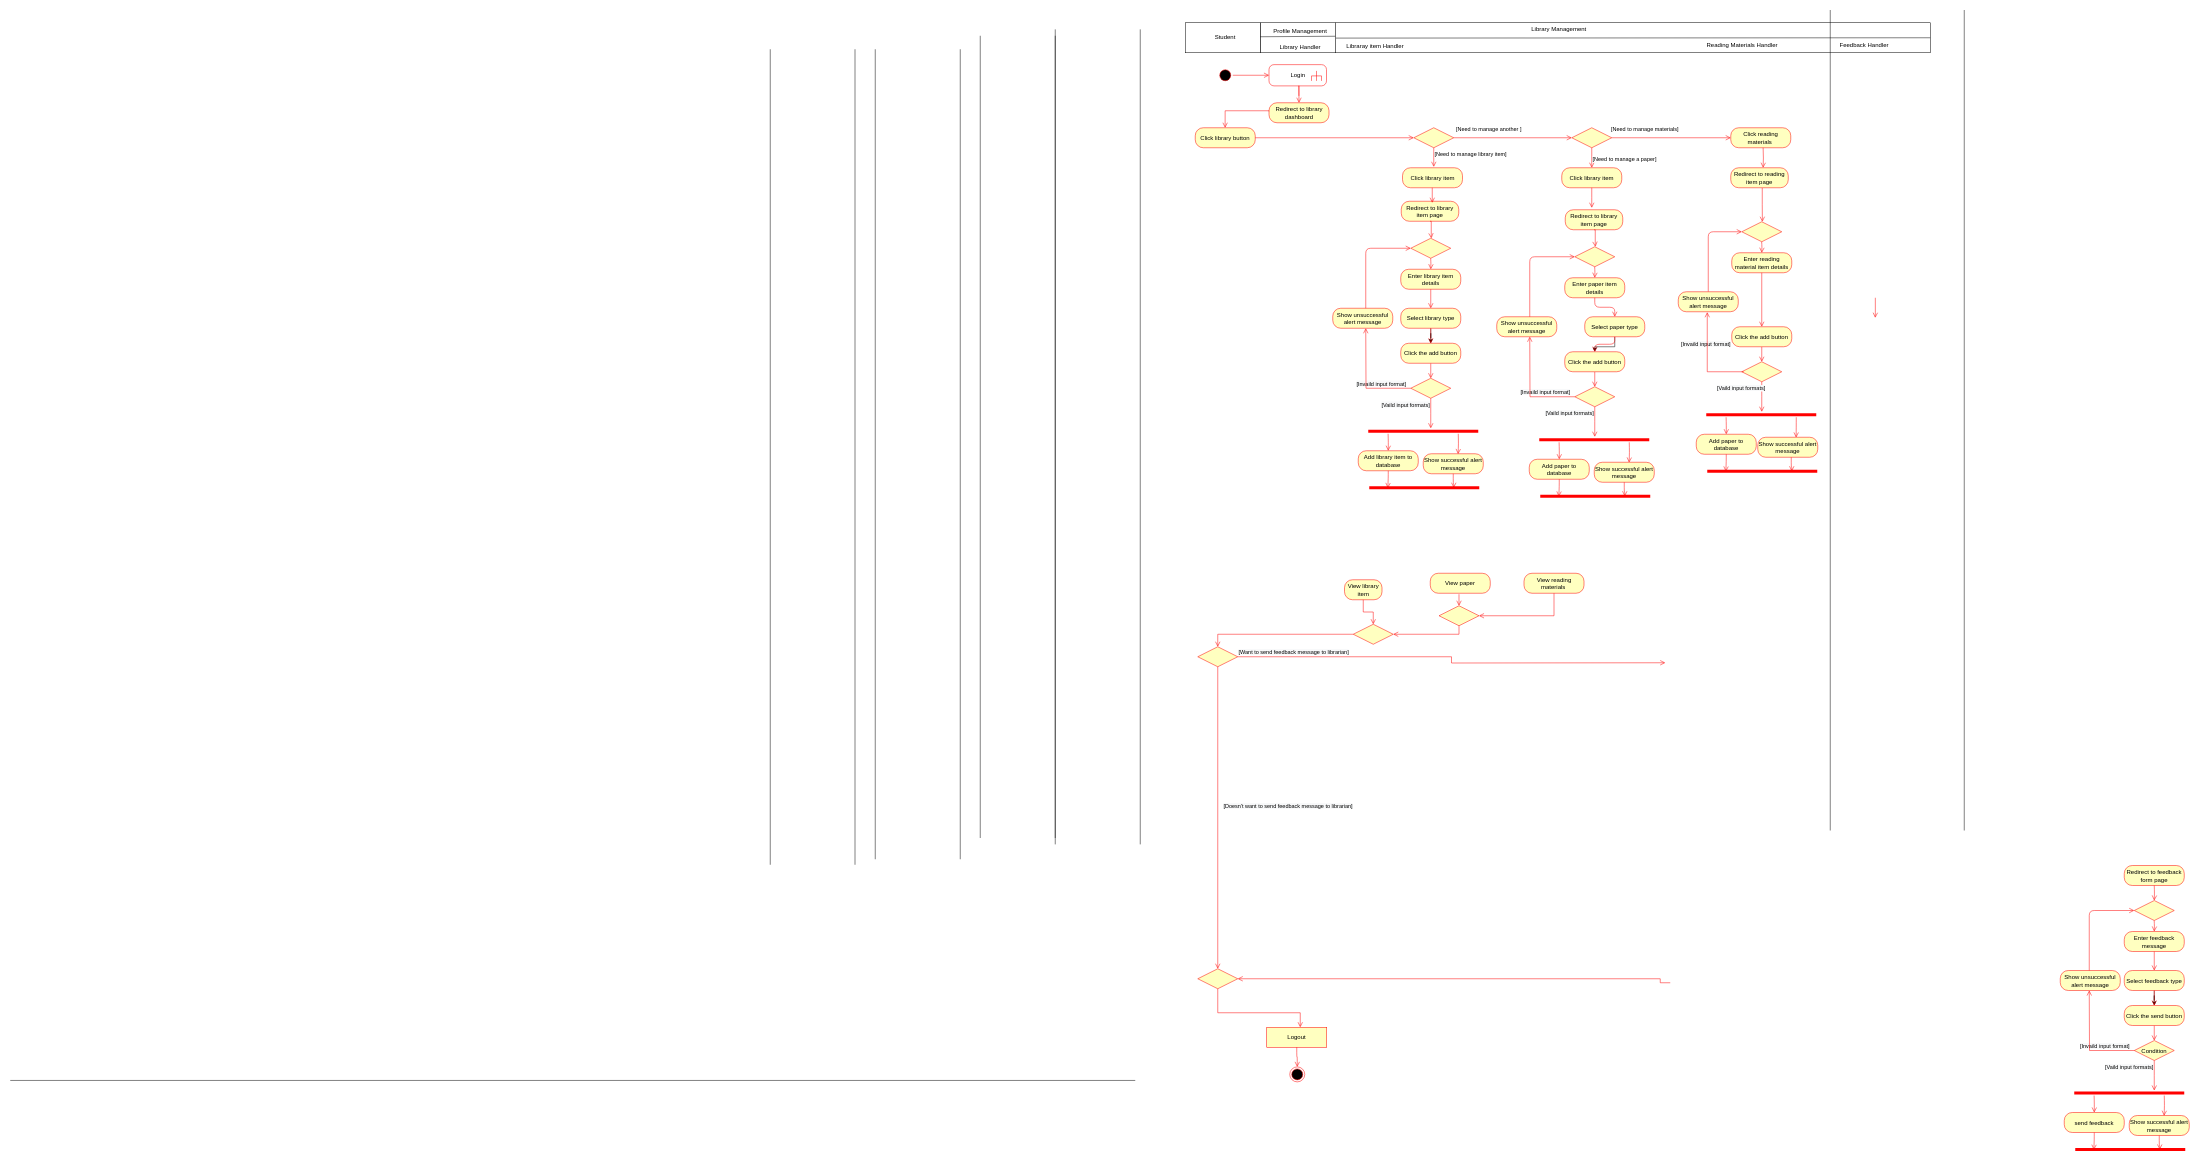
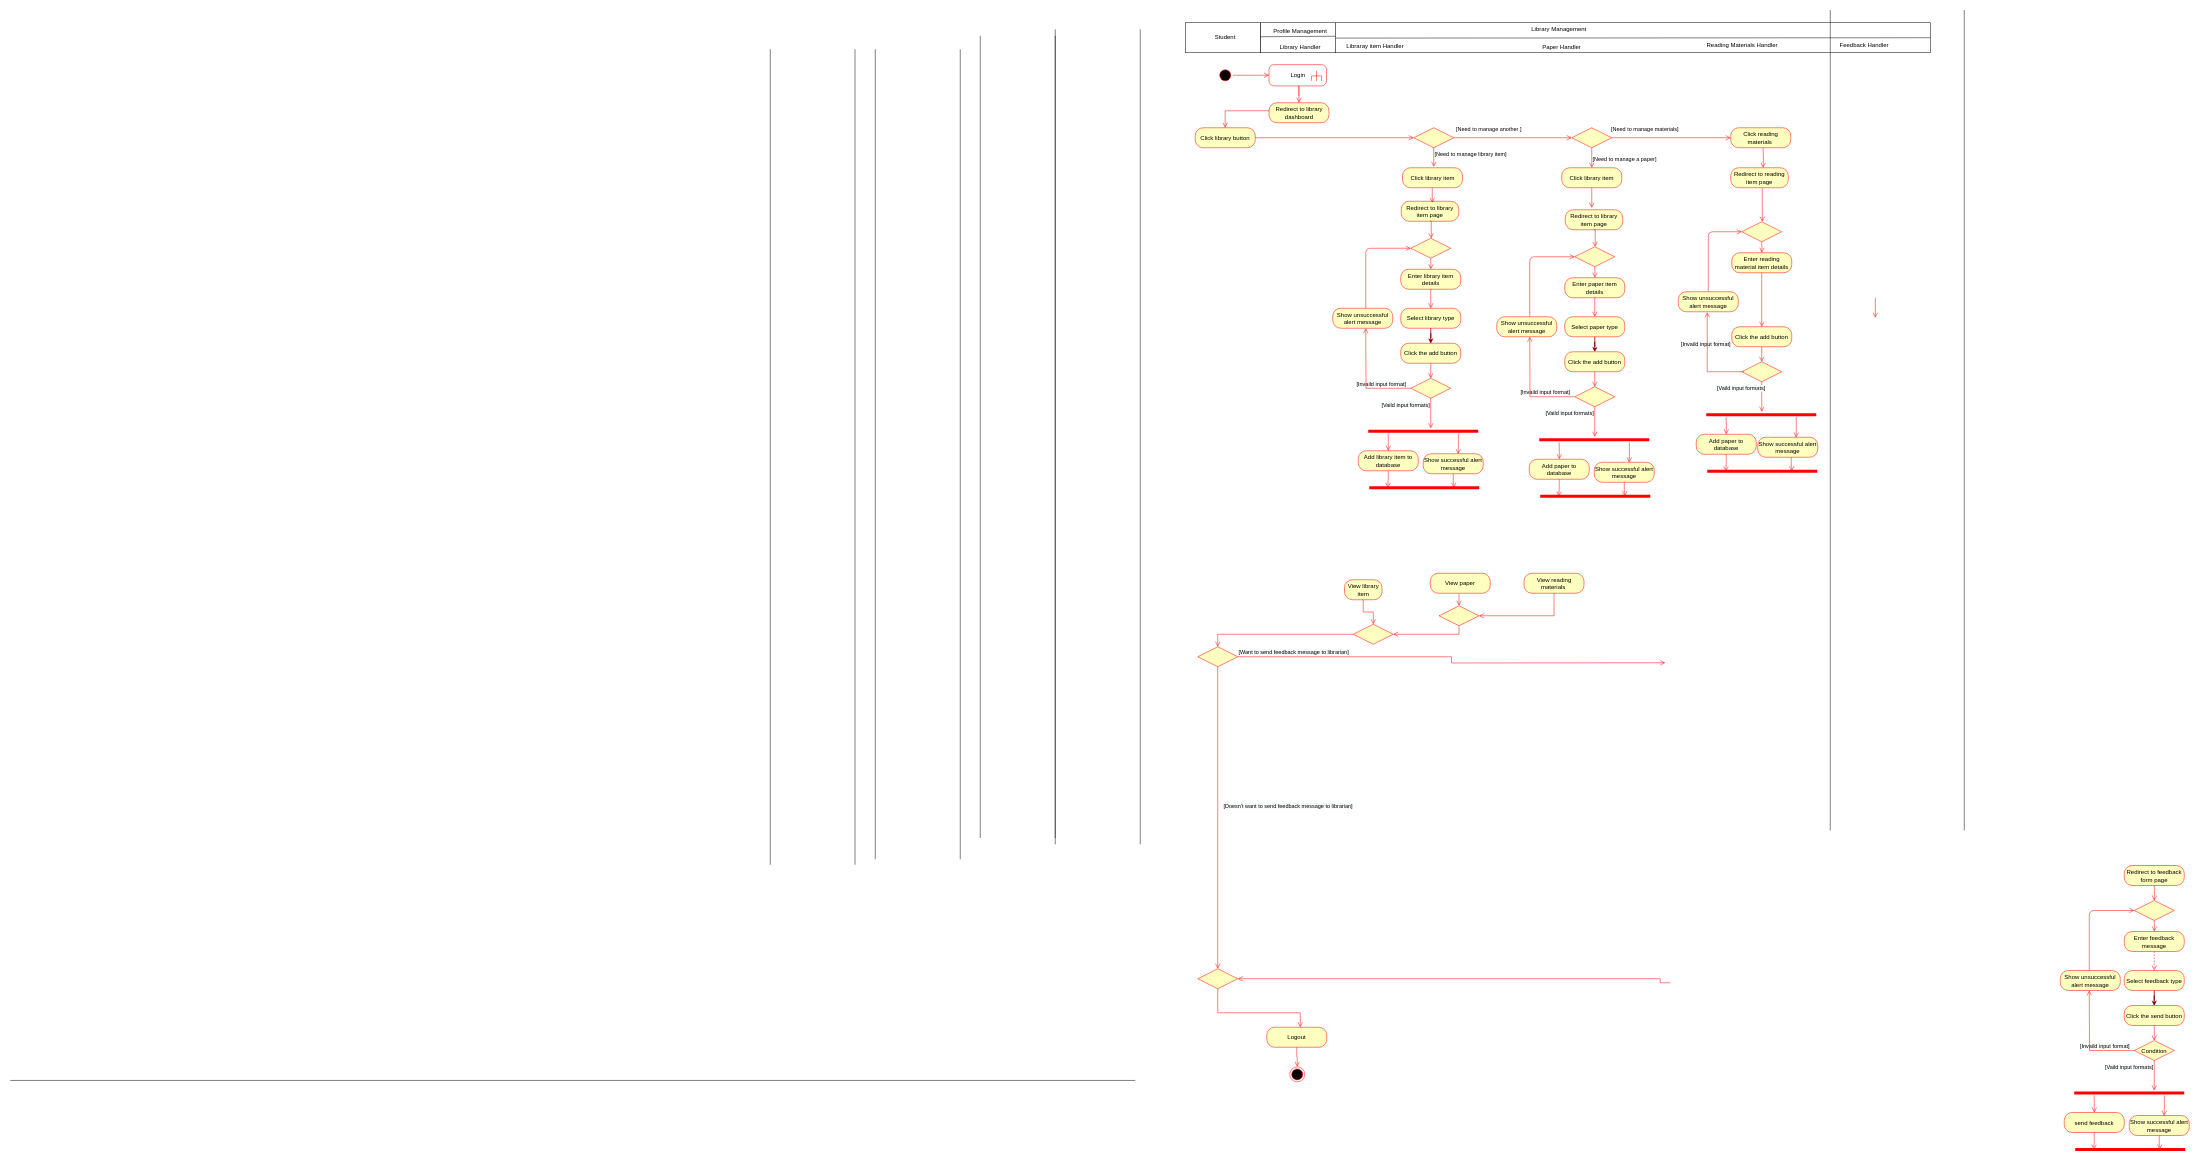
none -> (1562, 47)
(1615, 327) -> (1595, 327)
(2154, 960) -> (2154, 960)
(1297, 1037) -> (1297, 1037)
